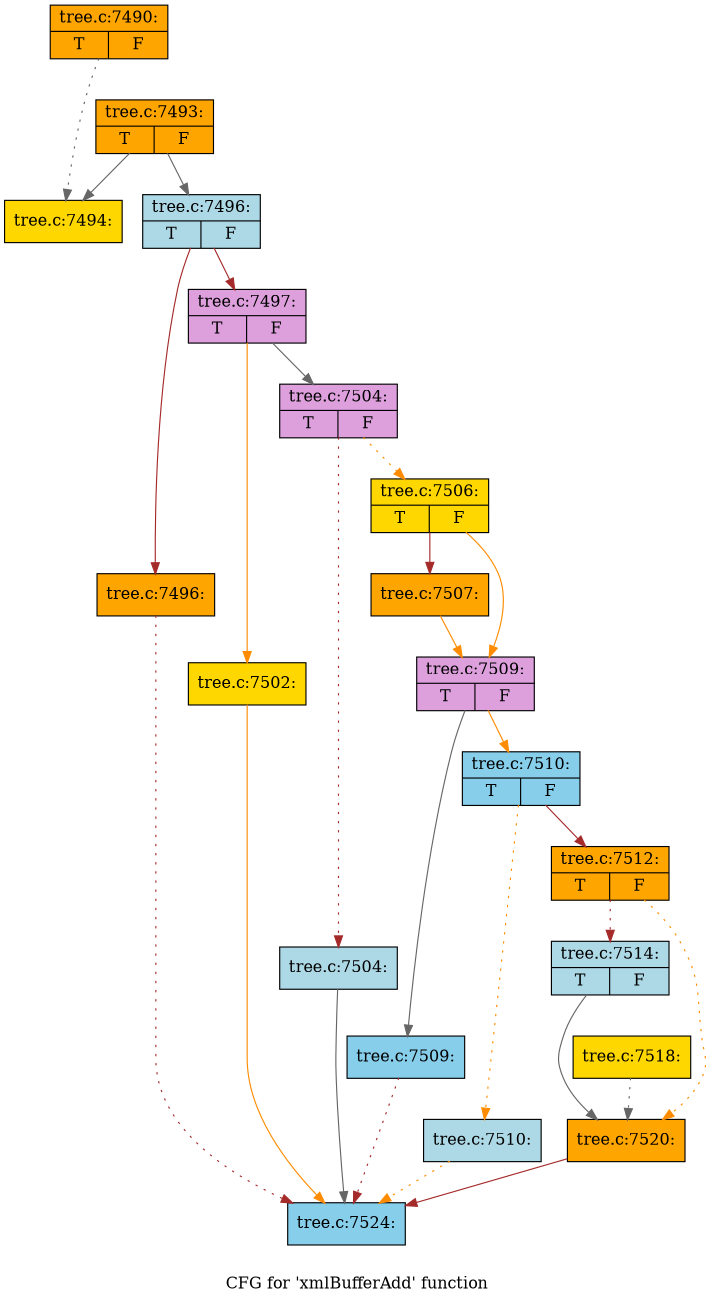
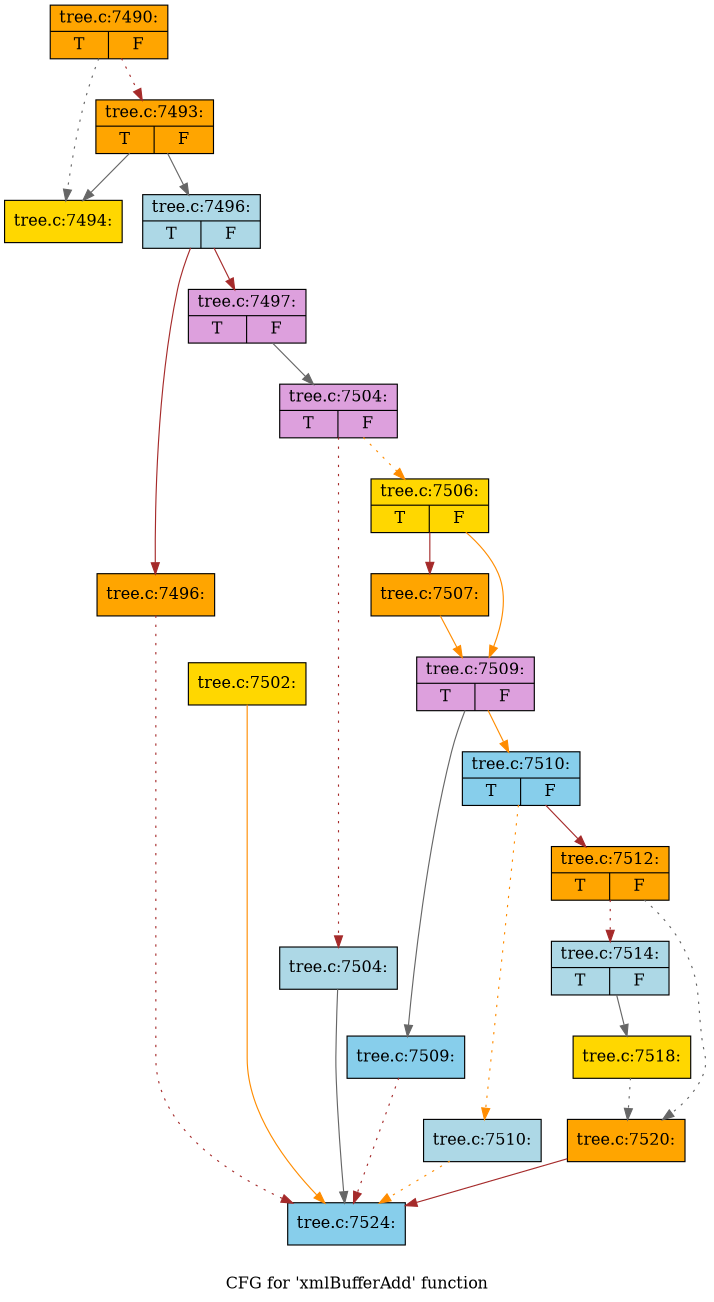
none -> (129, 74)
(247, 497) -> none
(699, 1004) -> (699, 1004)
(559, 1055) -> (620, 1010)
